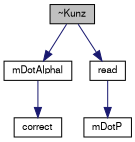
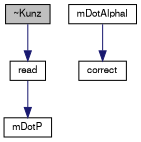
(58, 38) -> none
